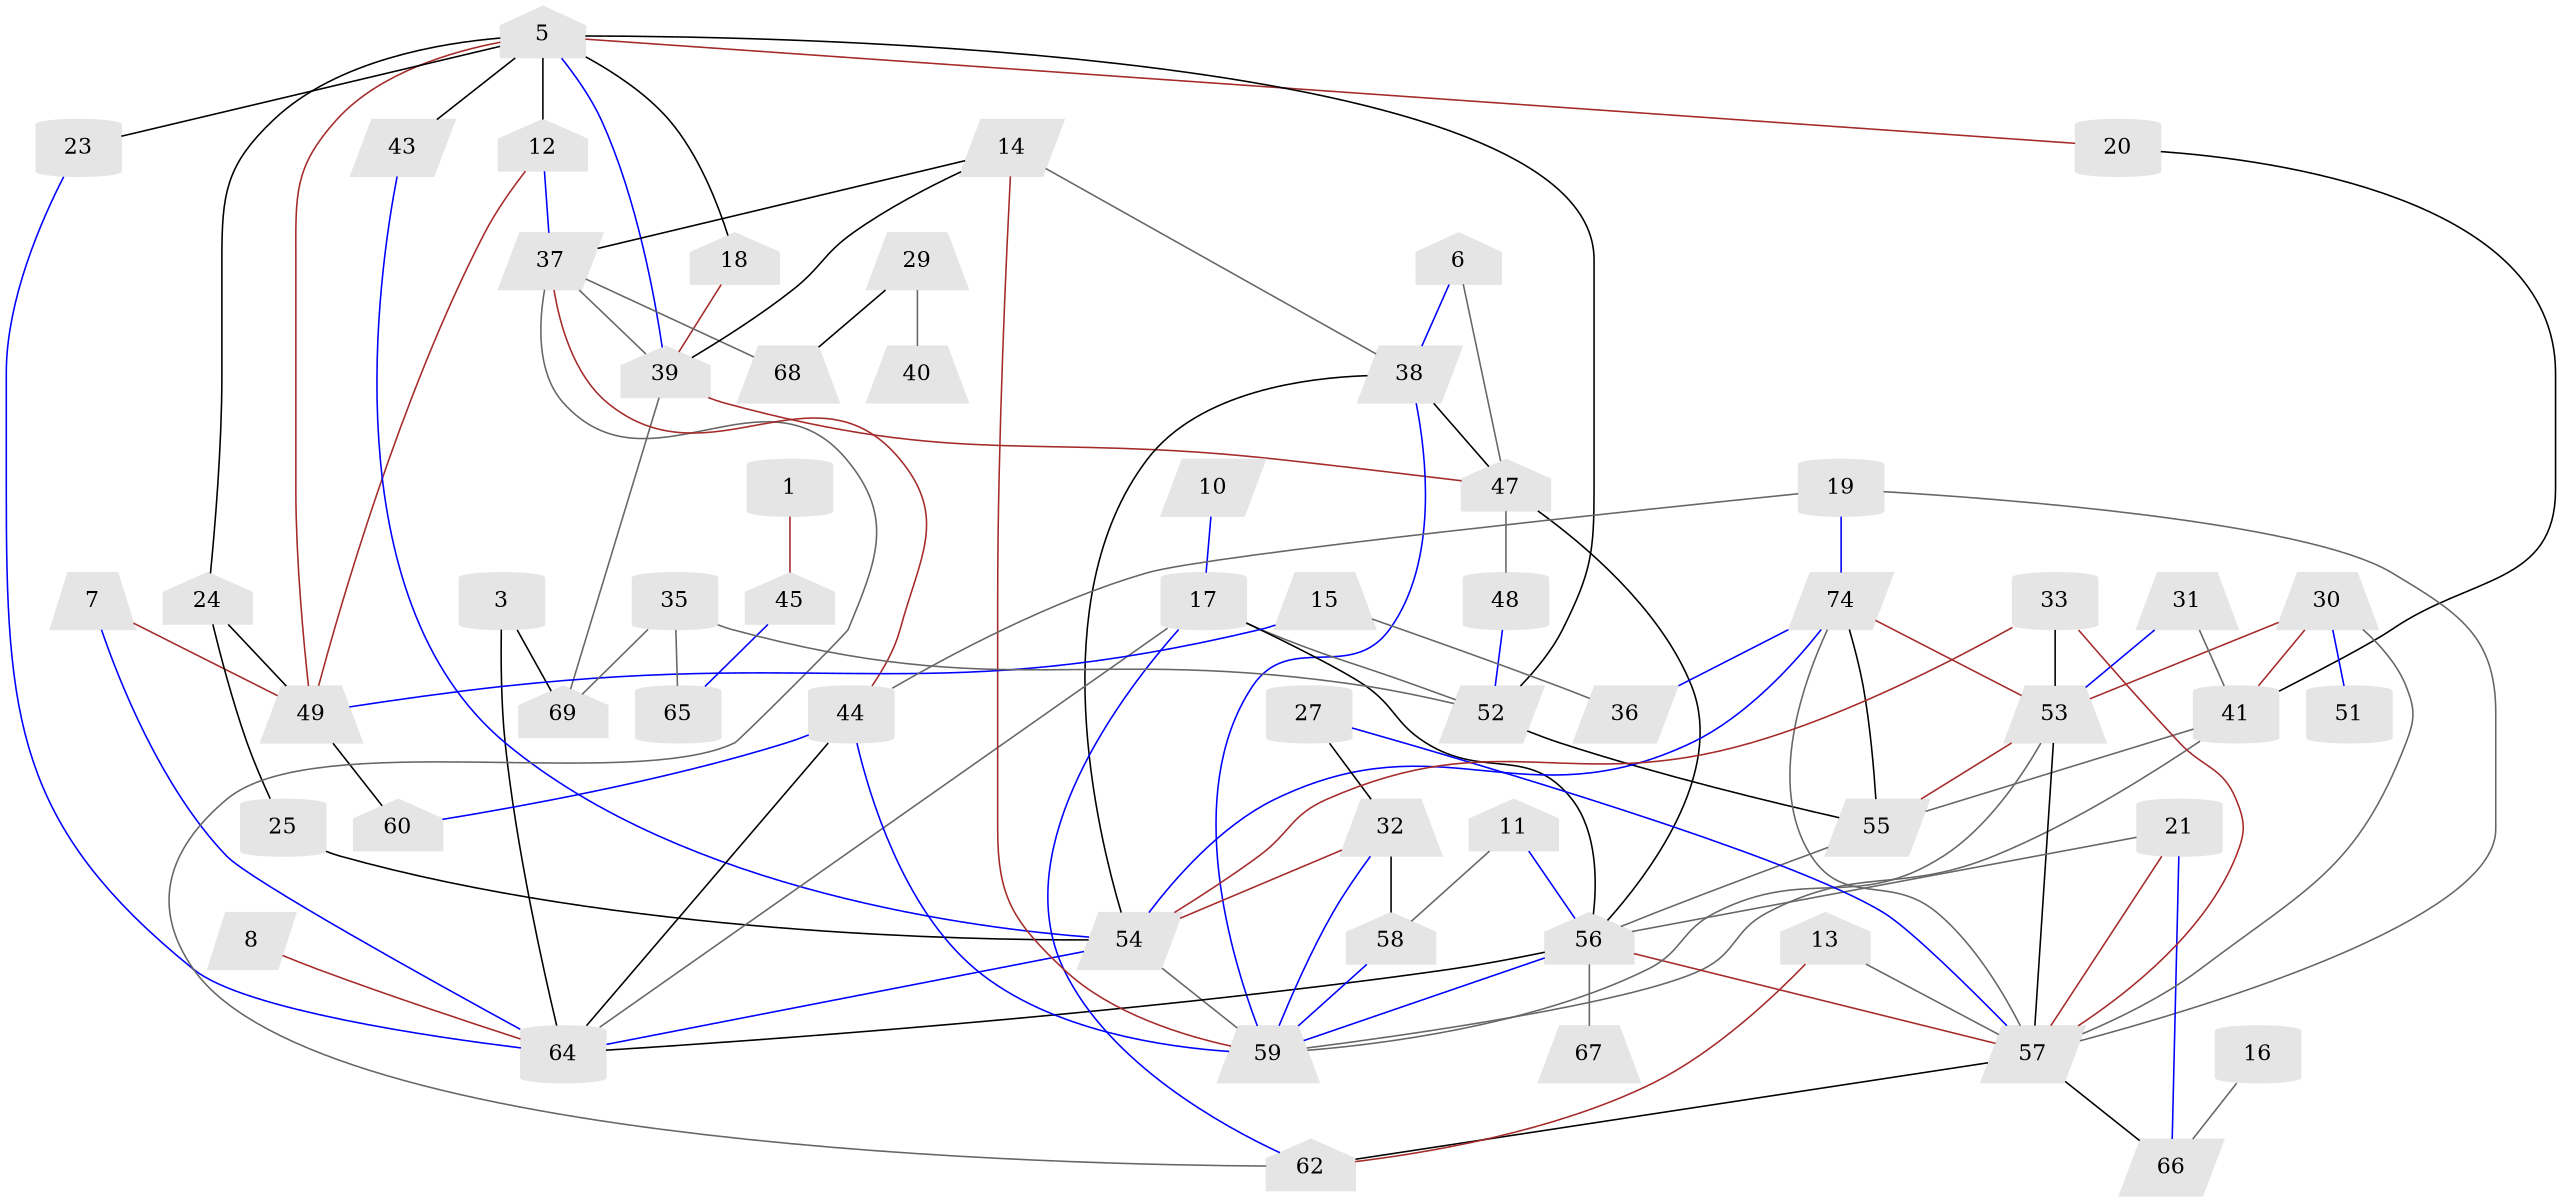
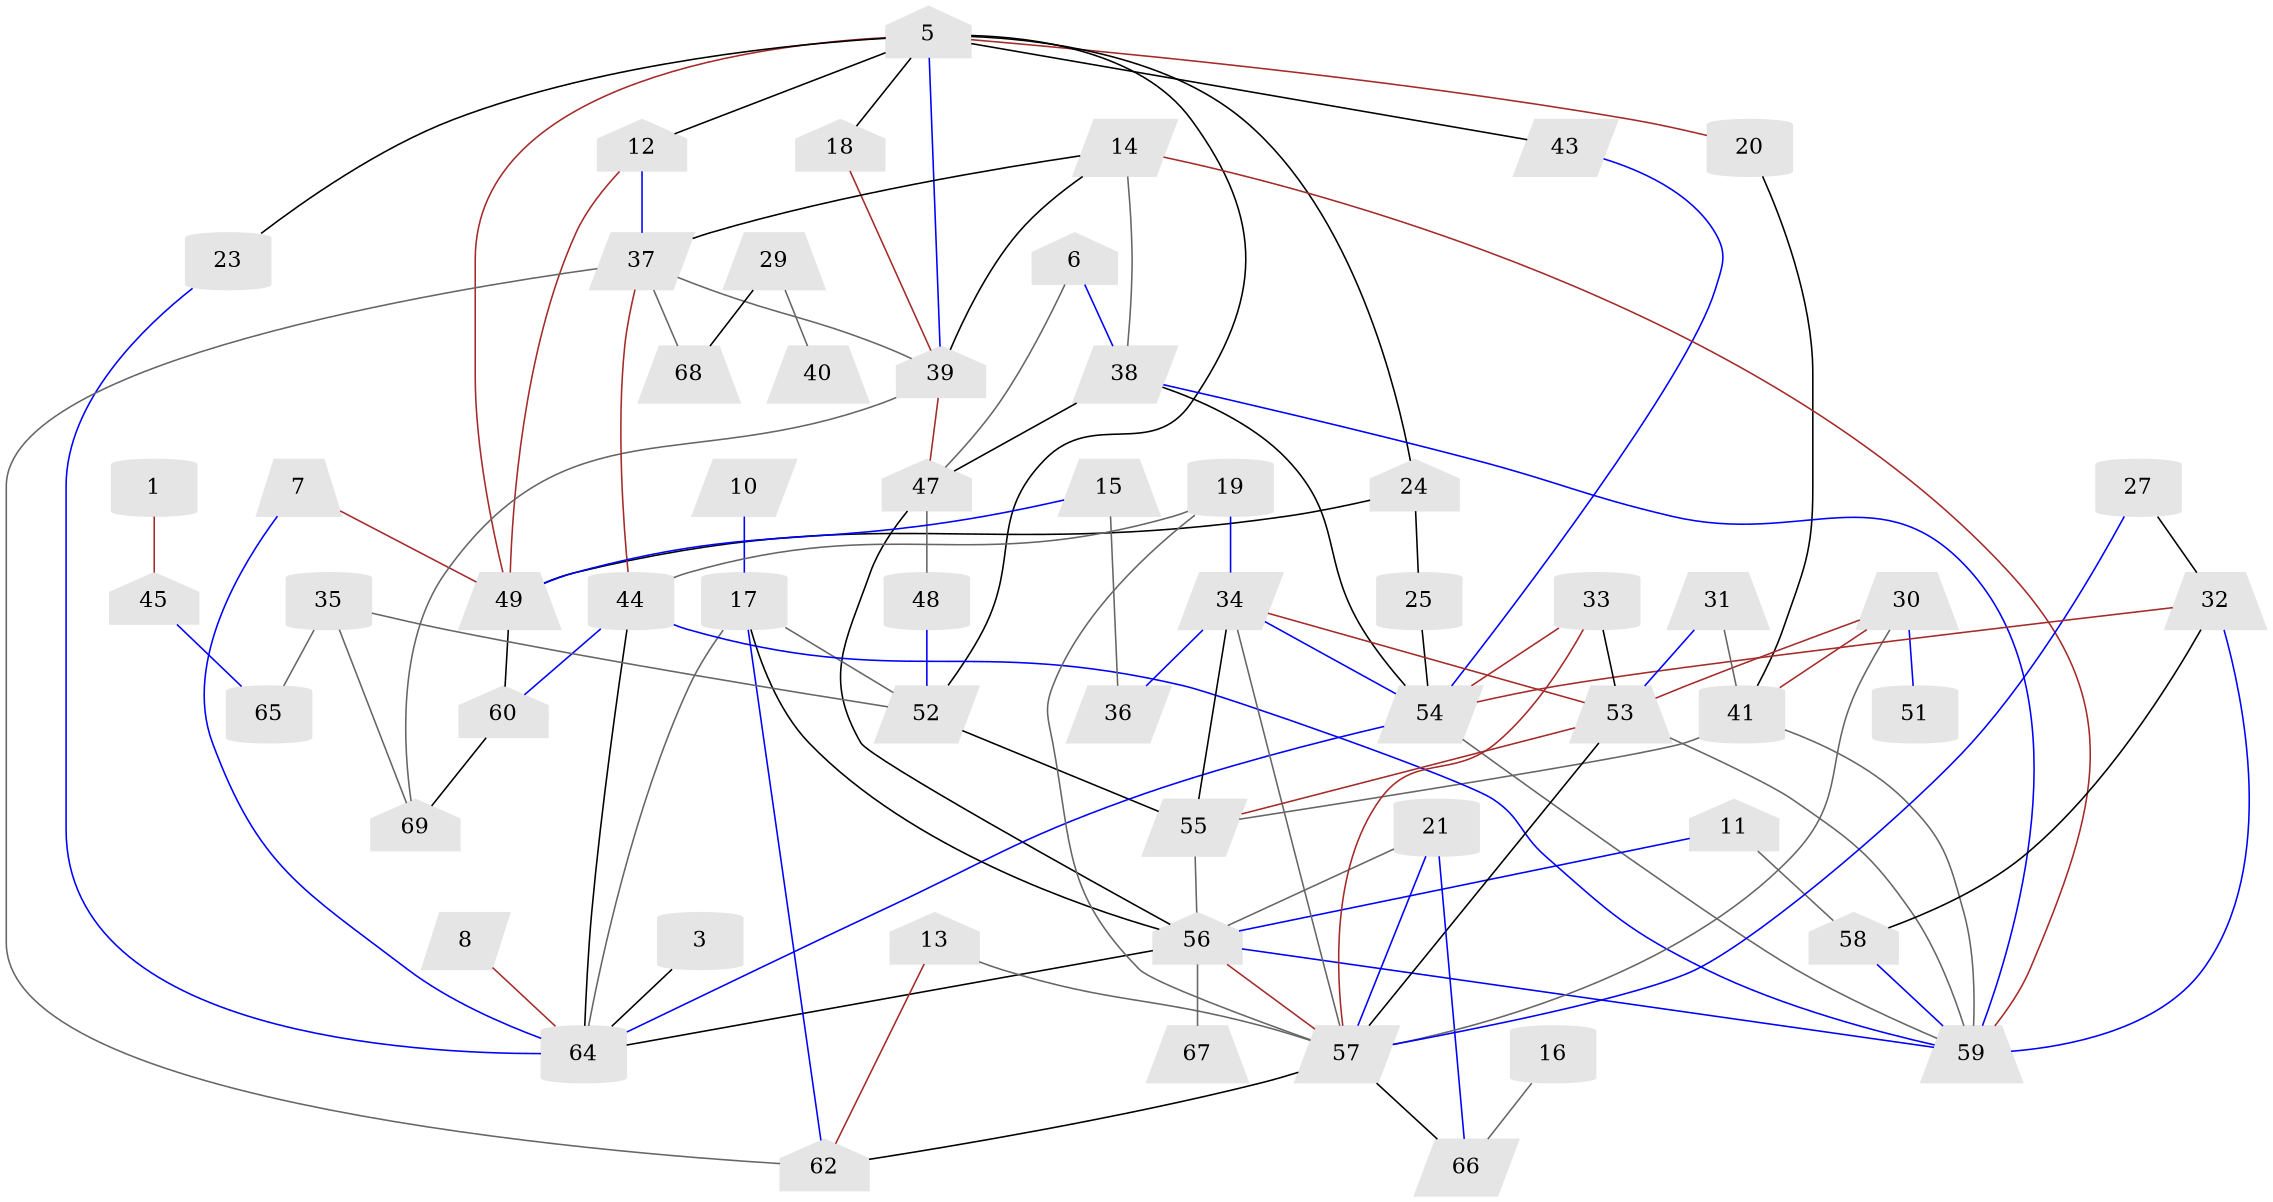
(1841, 601) -> (1231, 601)
(534, 661) -> (459, 772)
(2106, 941) -> (1392, 941)
